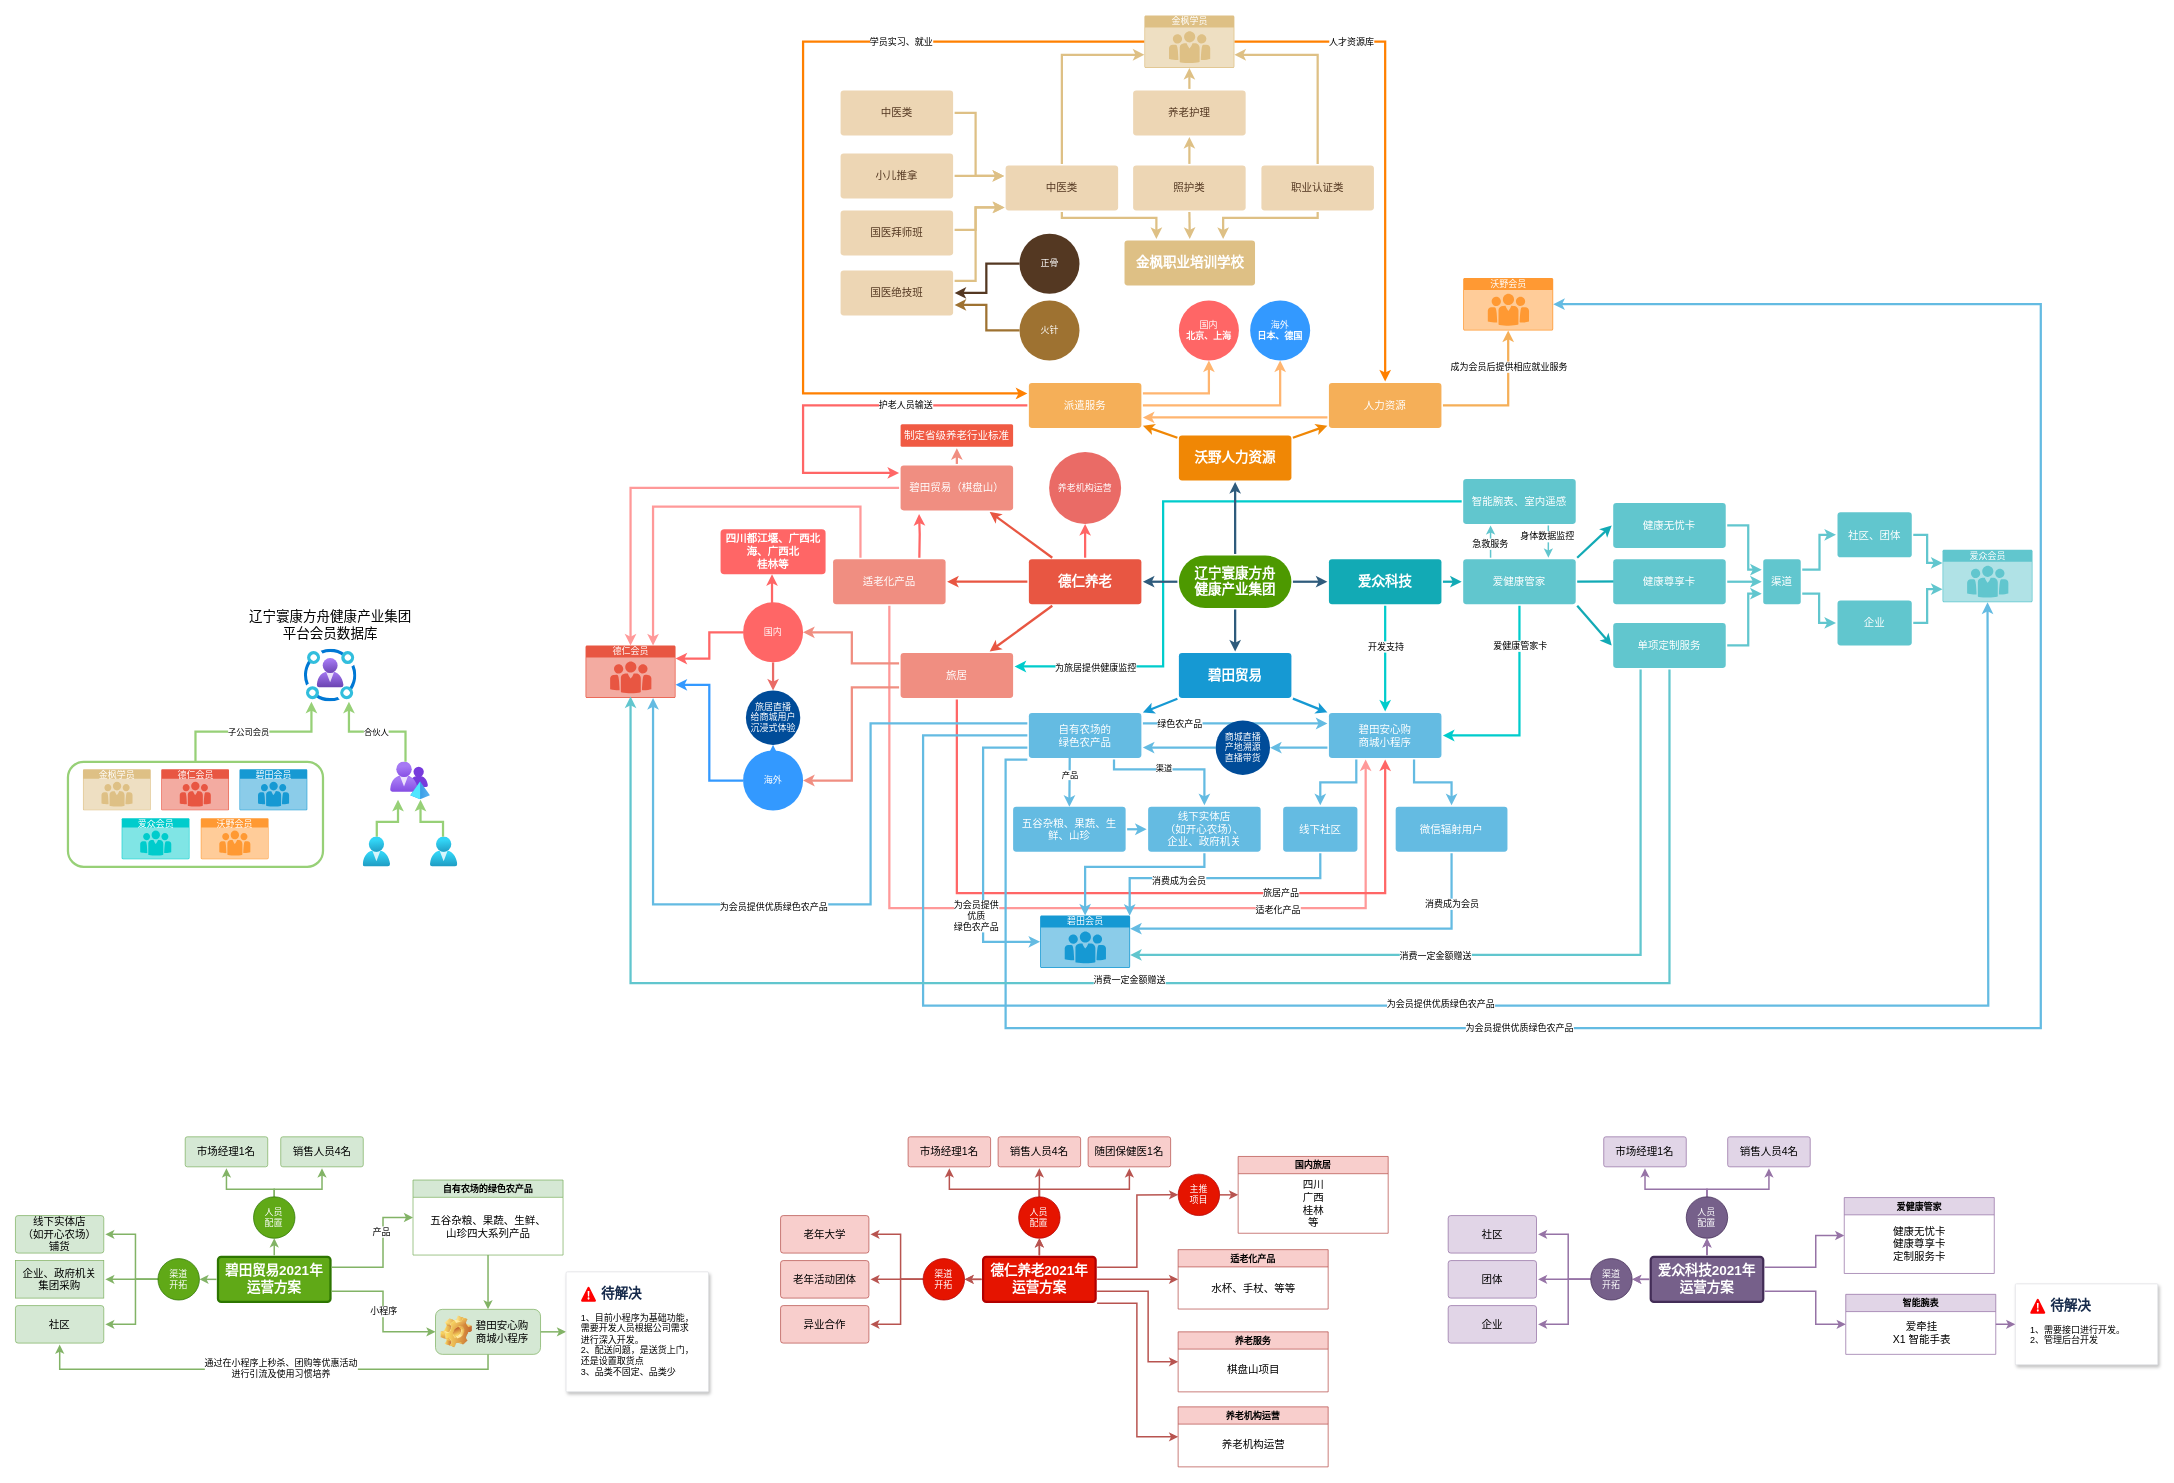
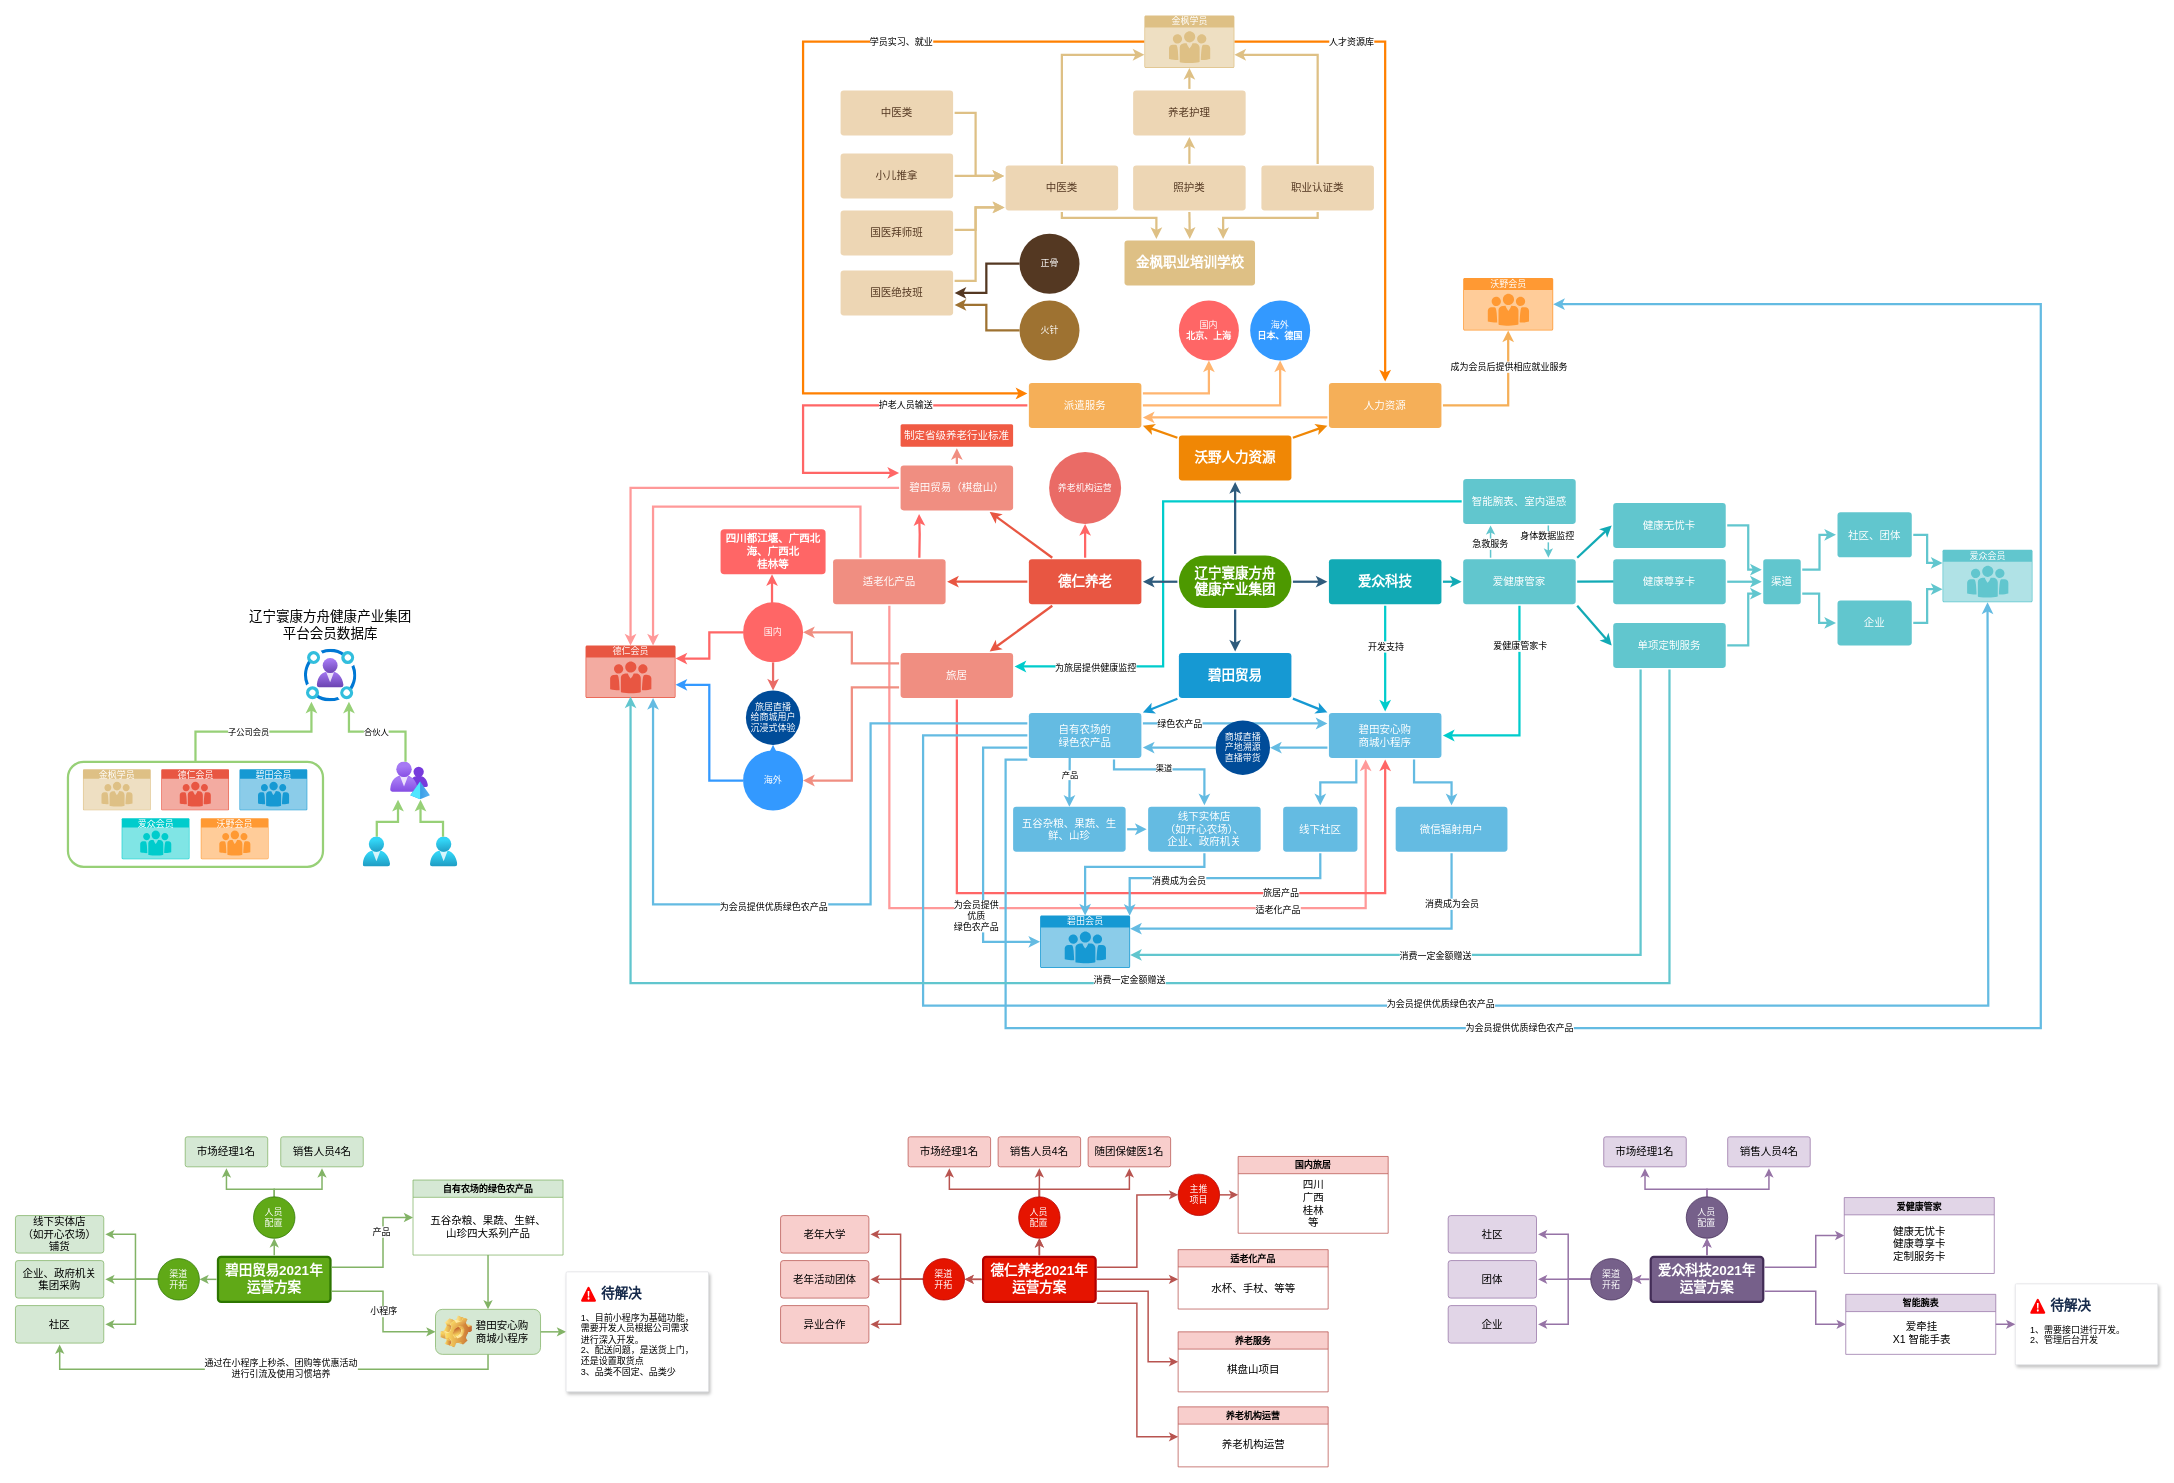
(60, 1279) -> (60, 1279)
